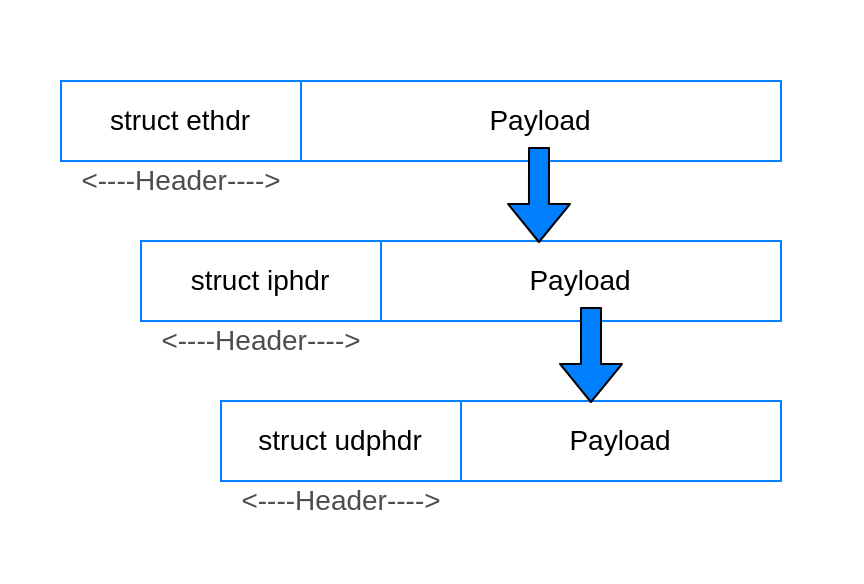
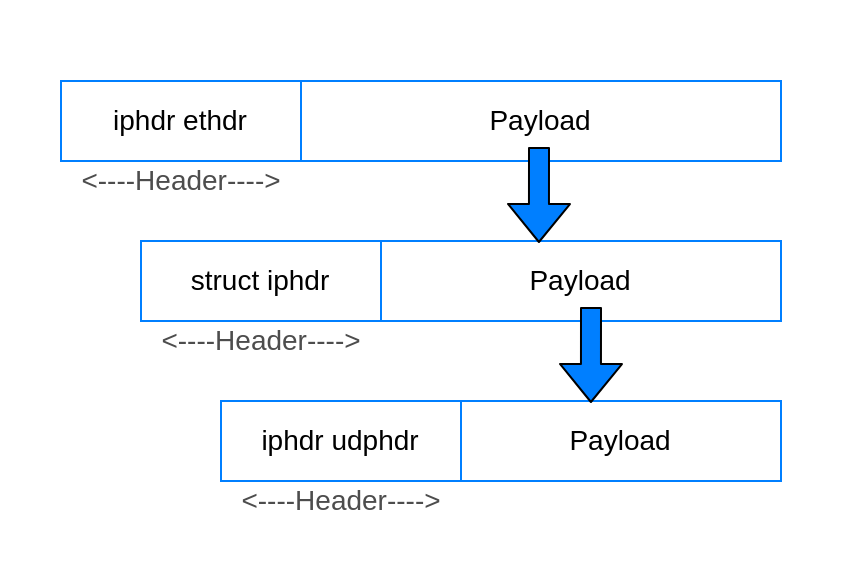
(181, 121) -> (181, 121)
(341, 441) -> (341, 441)
